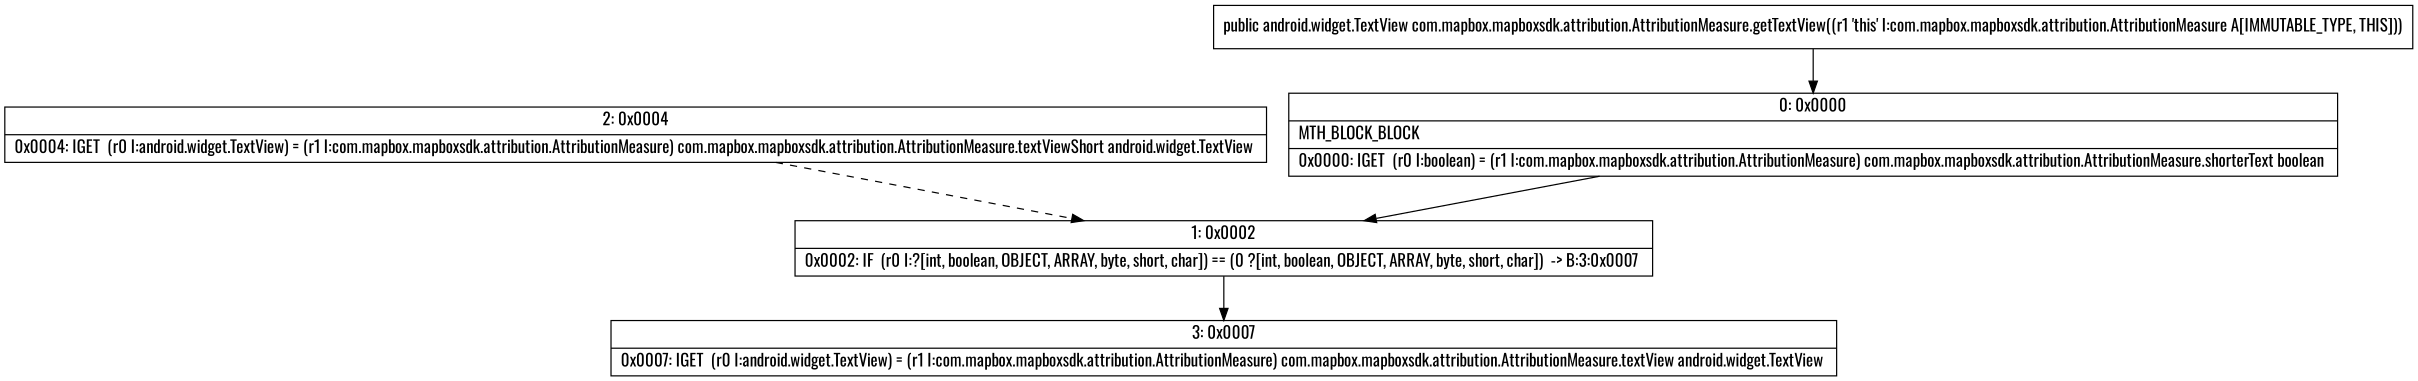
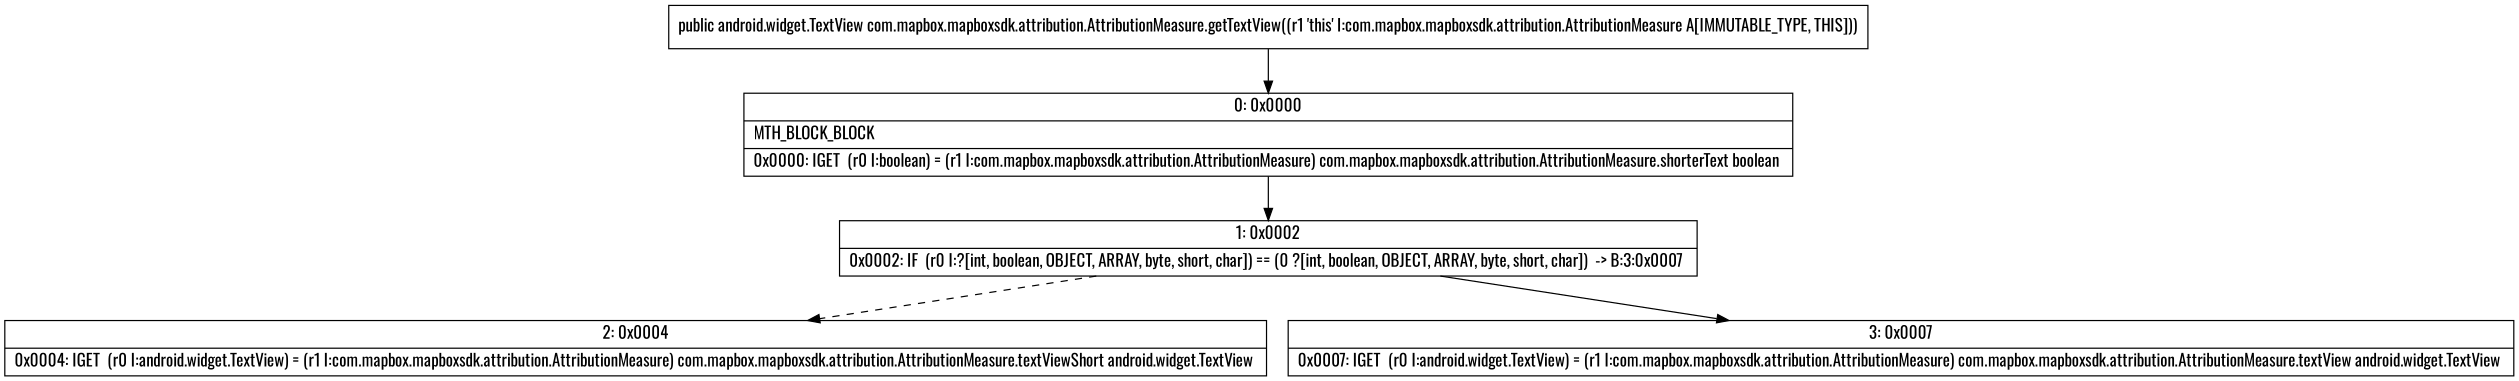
(924, 190) -> (958, 297)
